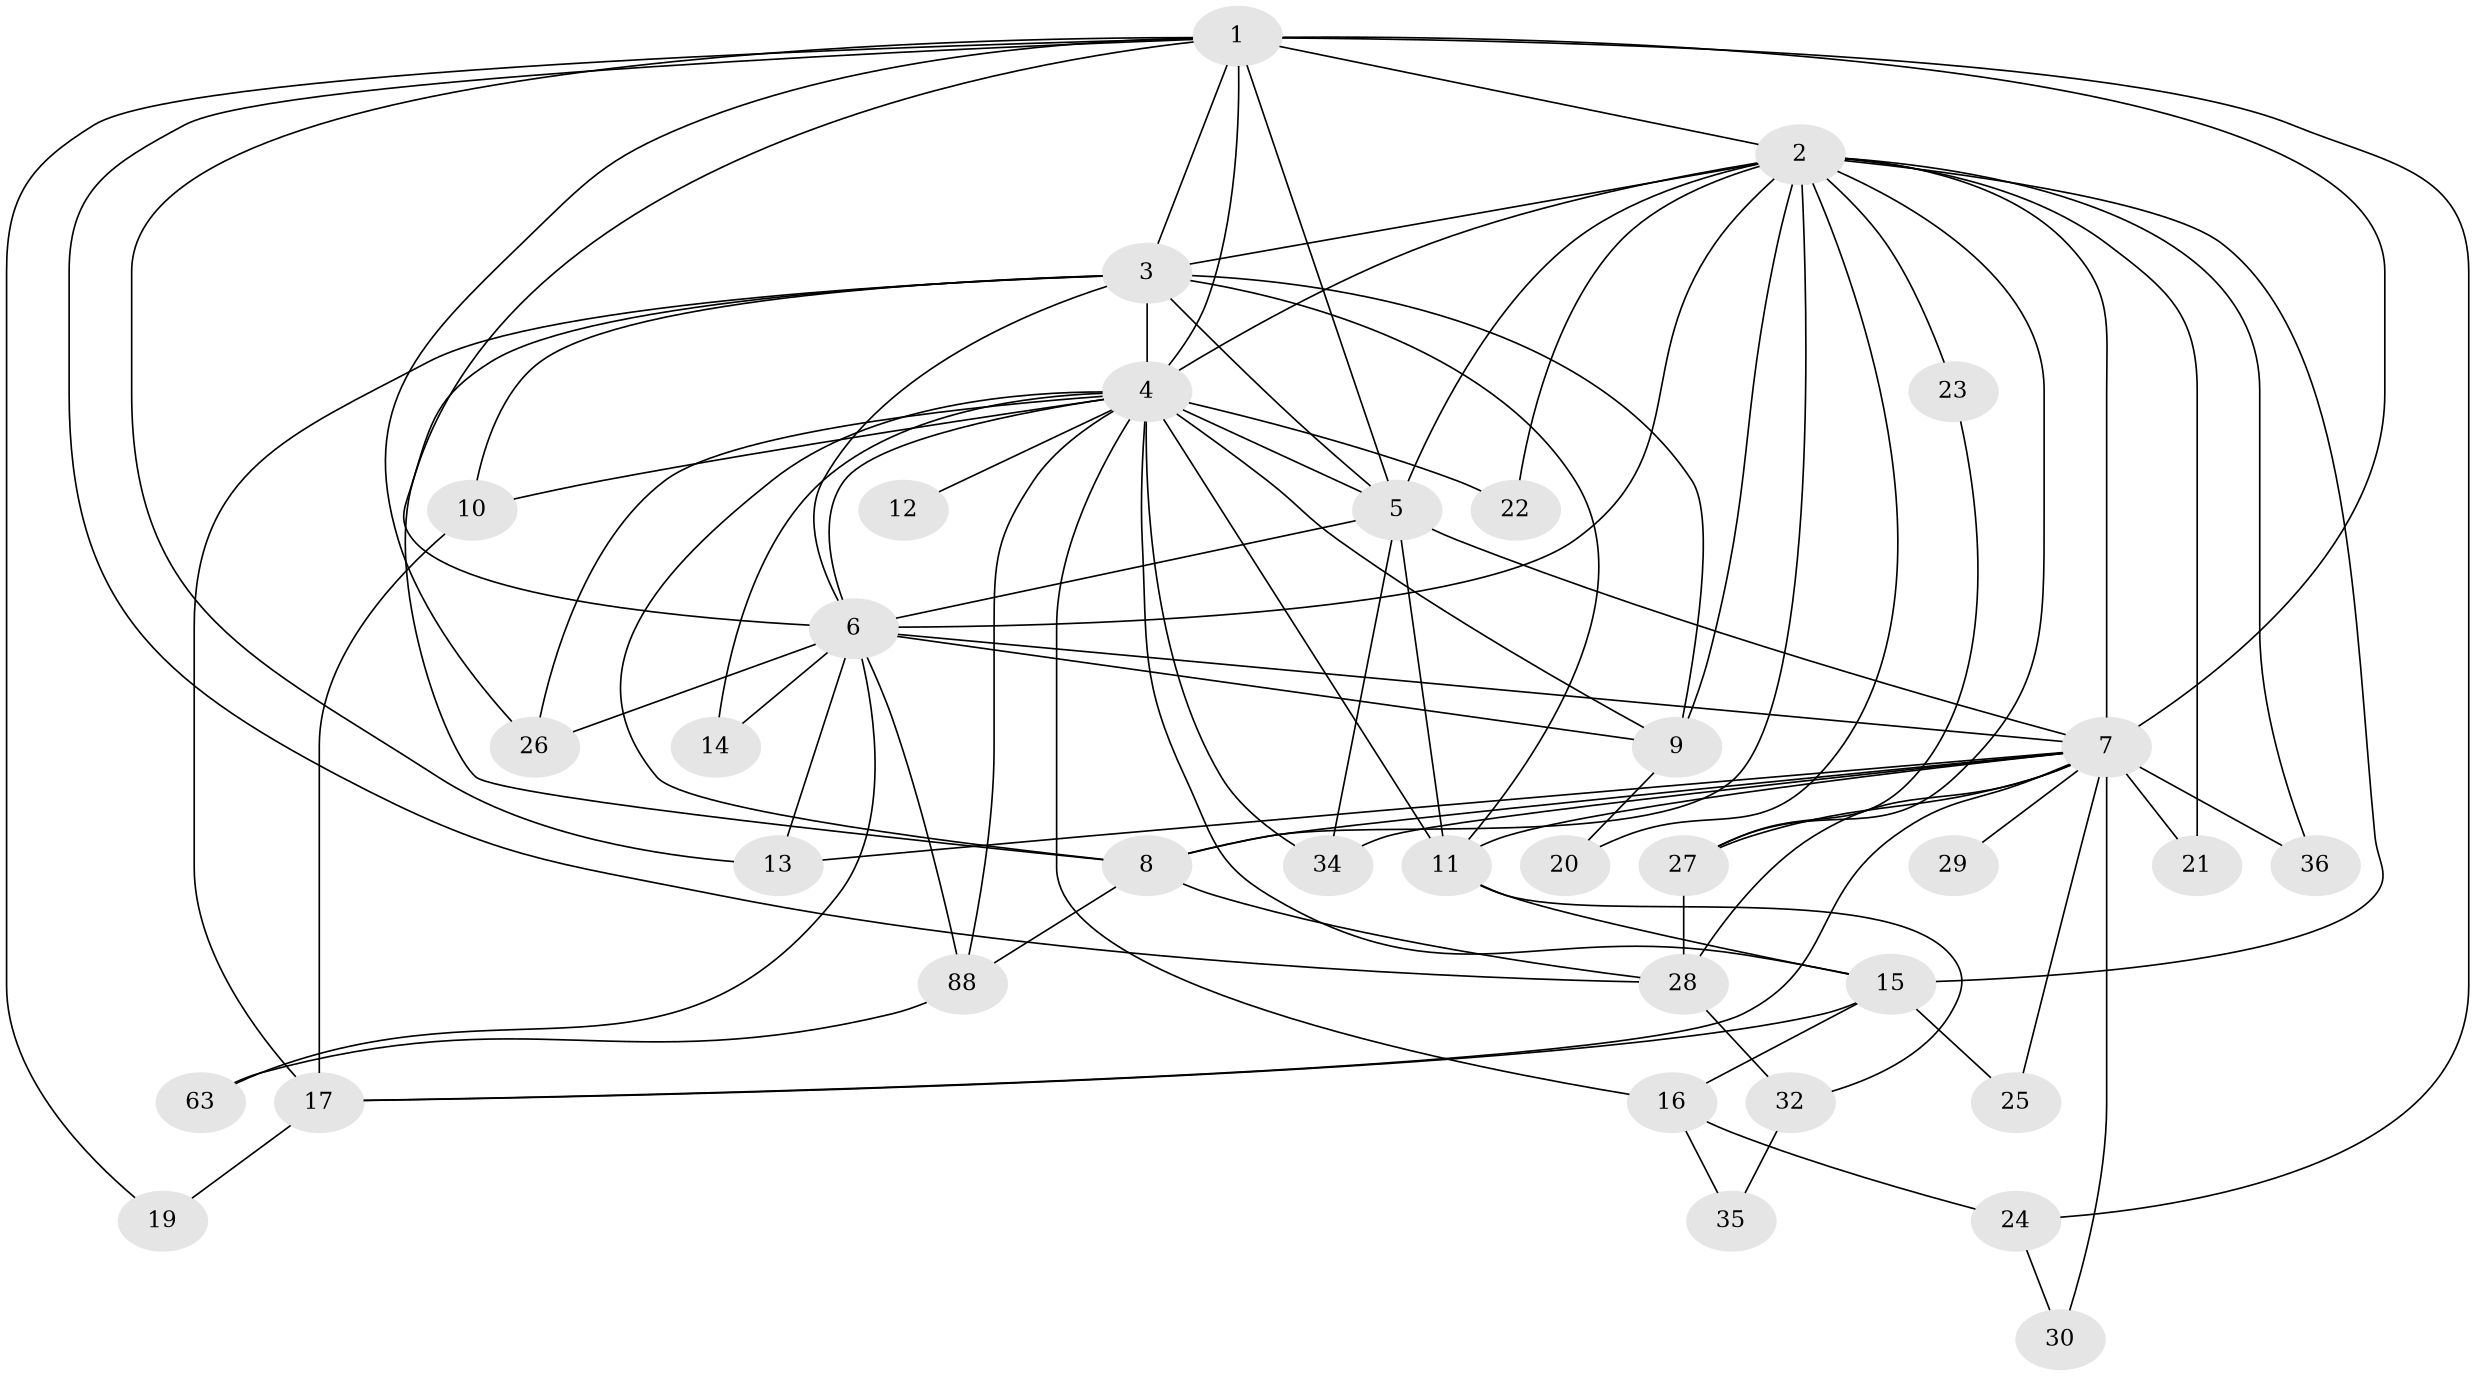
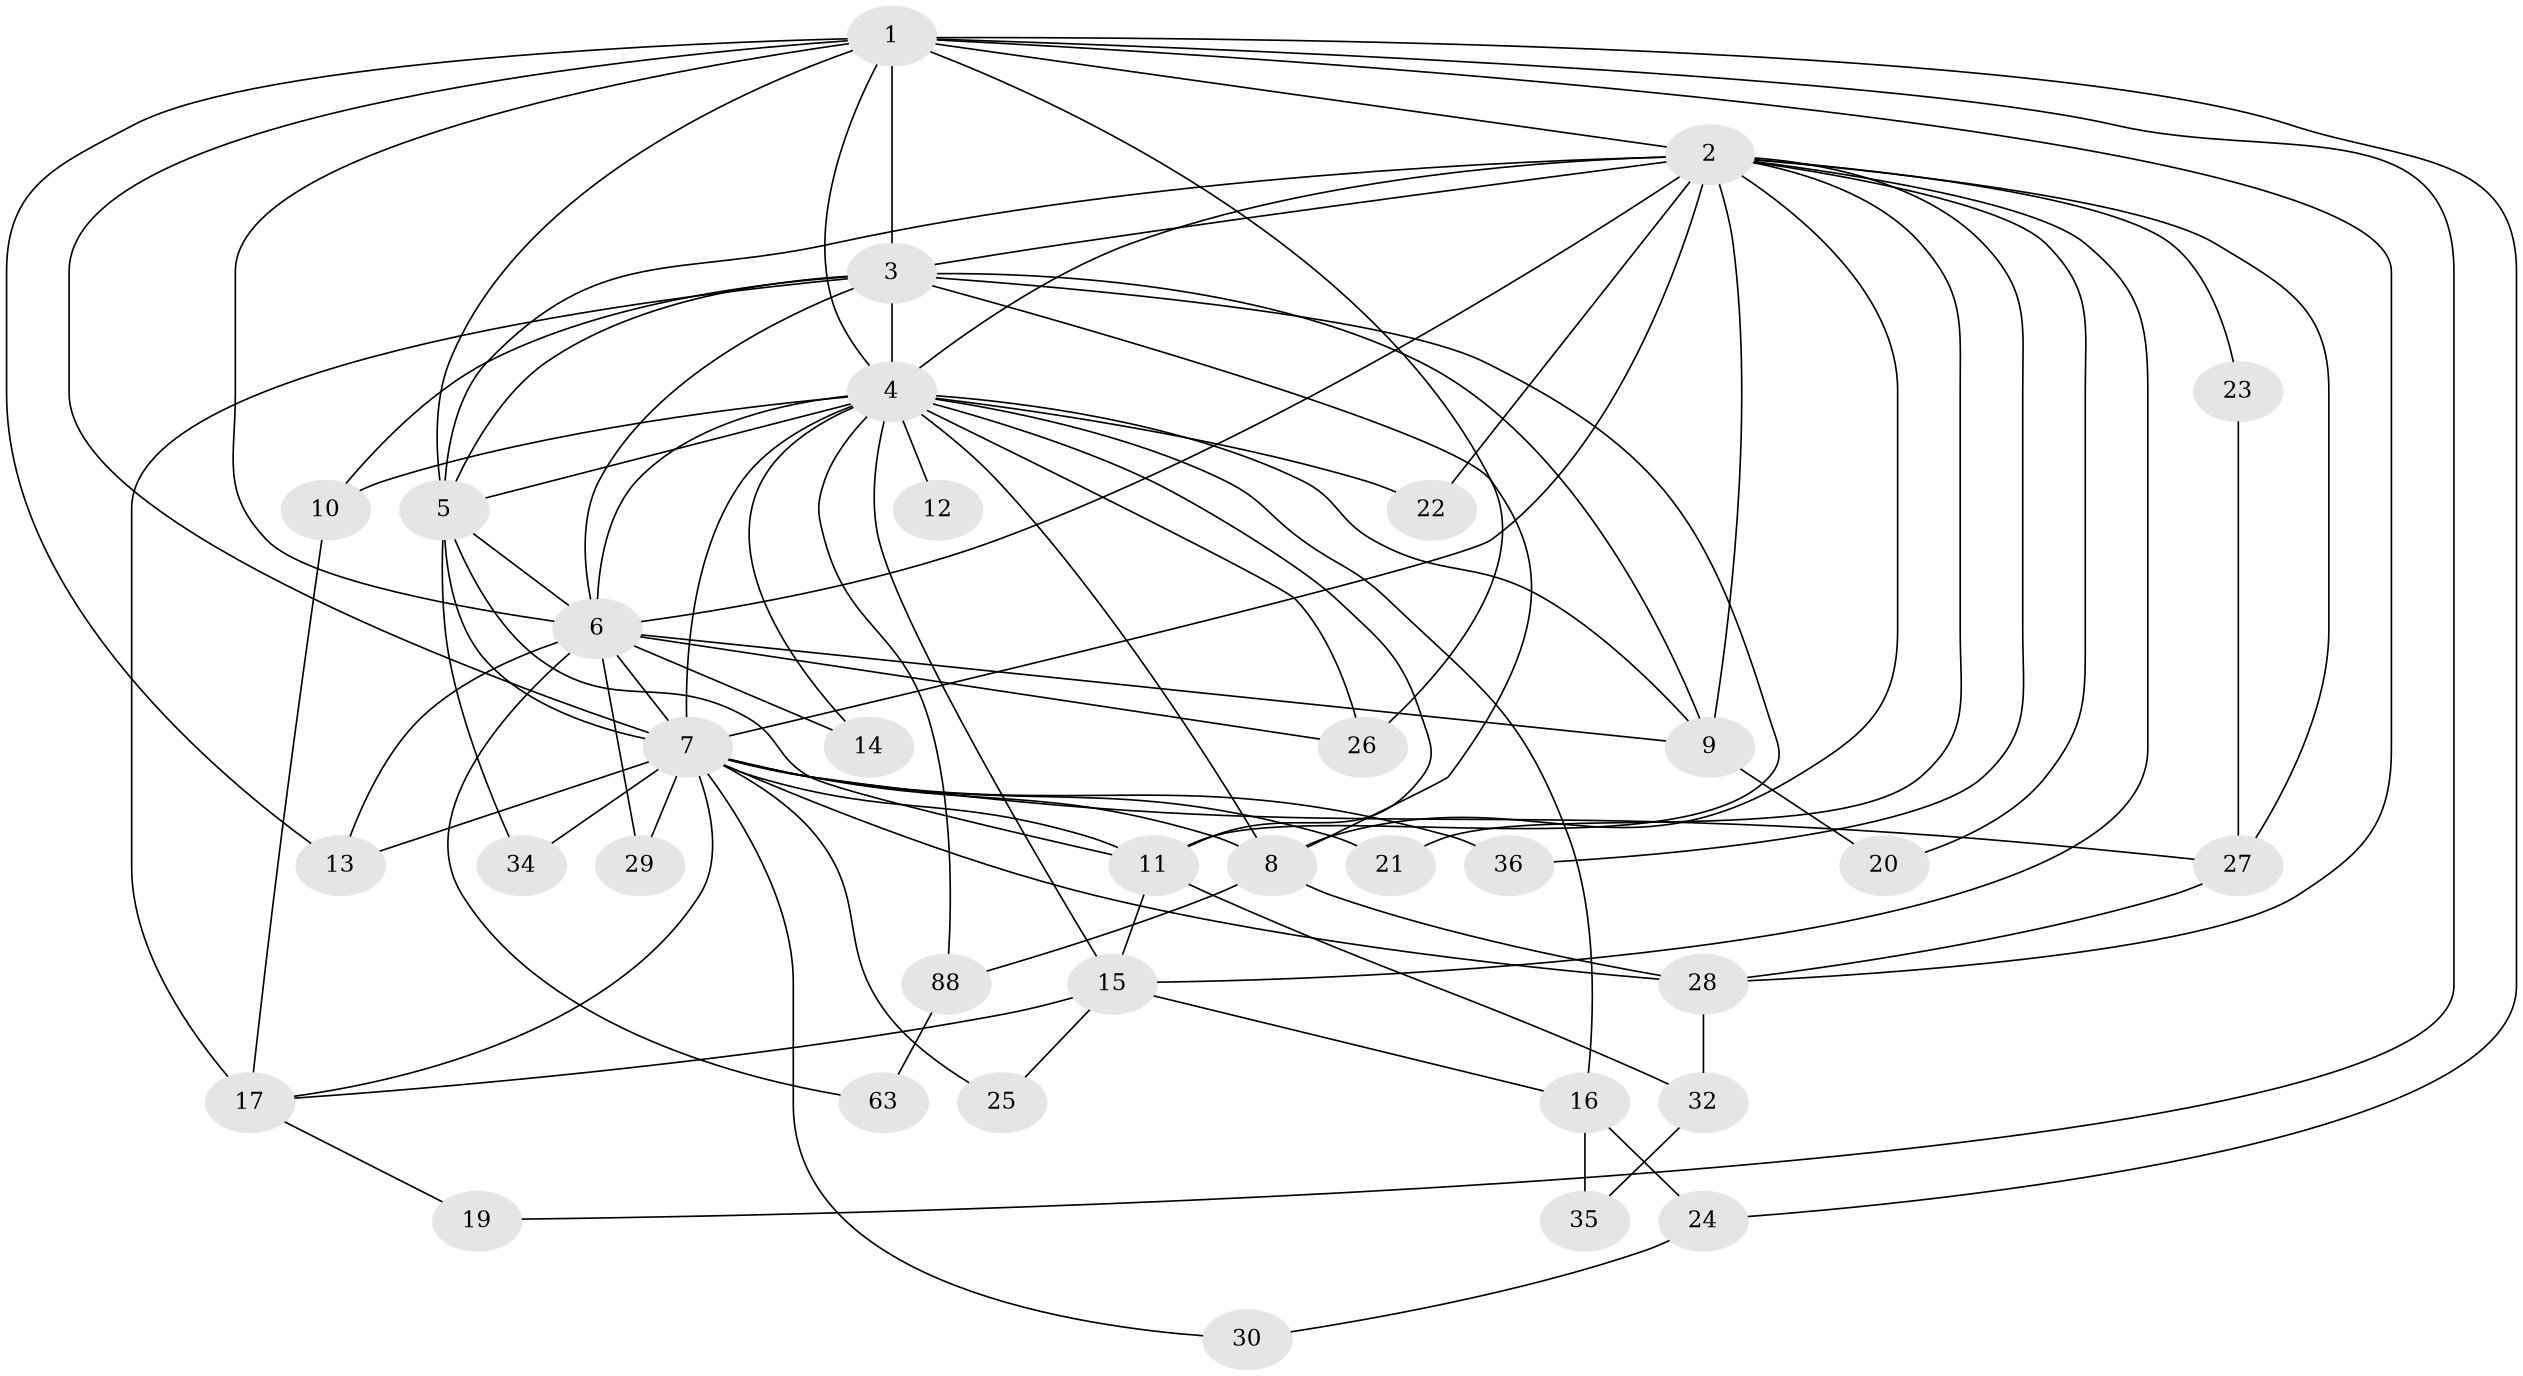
(1170, 642) -> (716, 530)
(919, 804) -> (619, 747)
